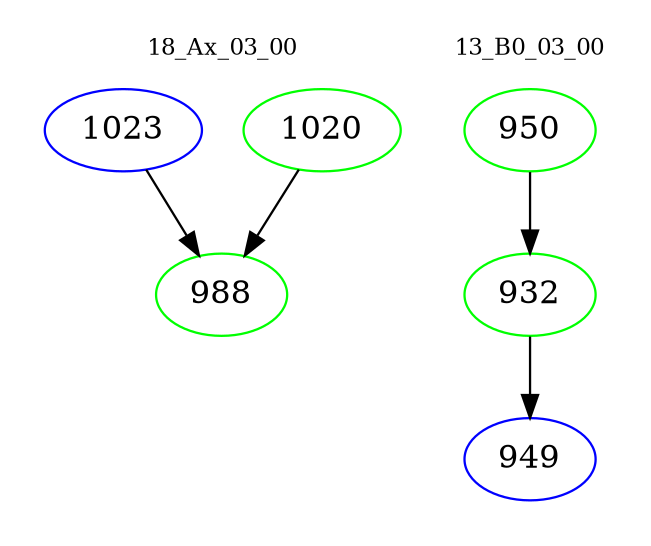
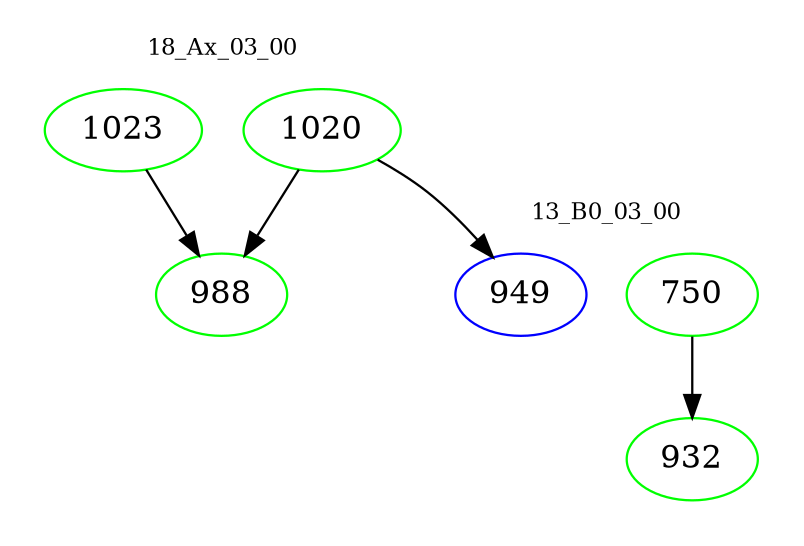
(123, 130) -> (123, 130)
(530, 130) -> (692, 295)
(530, 366) -> (451, 212)
